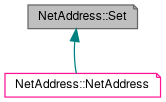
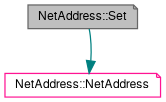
(75, 57) -> (91, 45)
